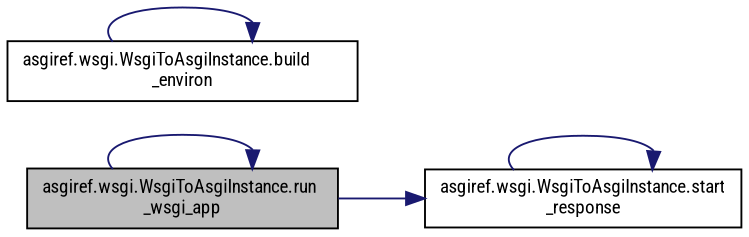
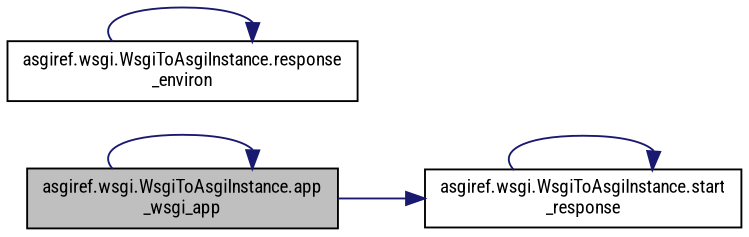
(183, 71) -> (183, 71)
(183, 198) -> (183, 198)
